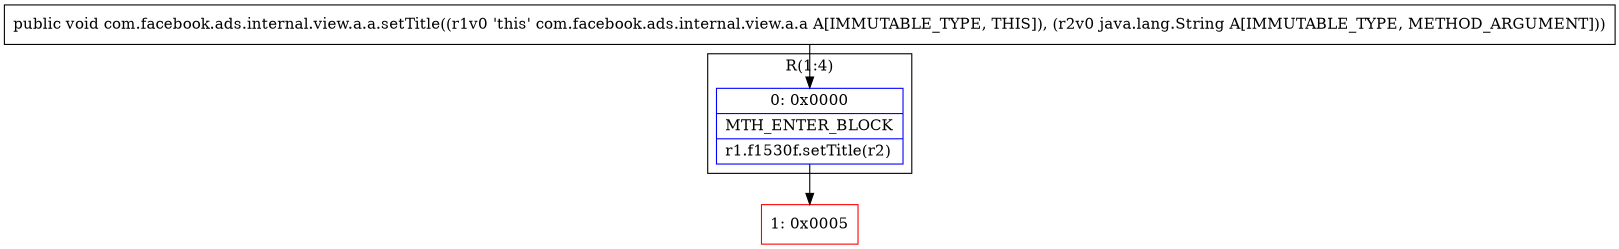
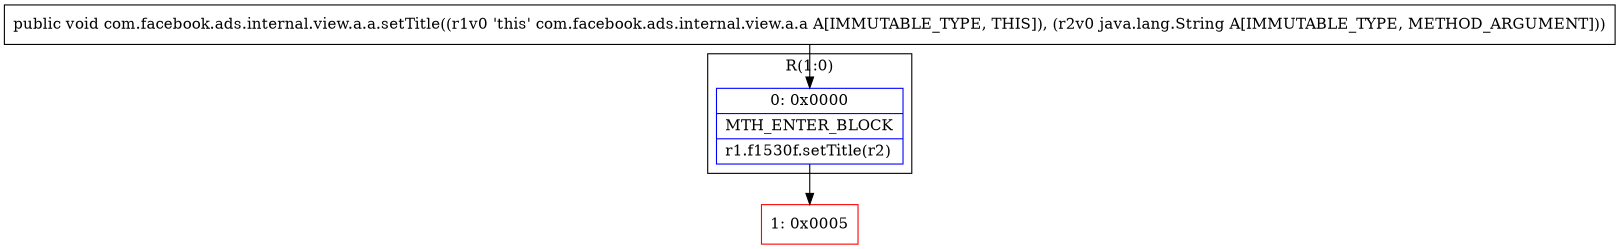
(810, 66) -> (810, 66)
